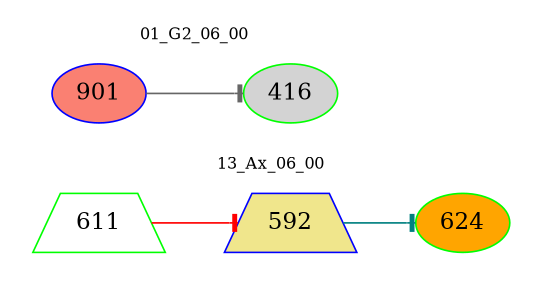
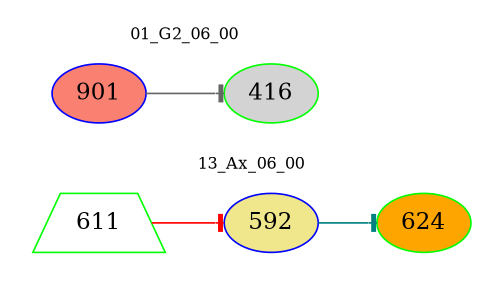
(291, 223) -> (271, 223)
